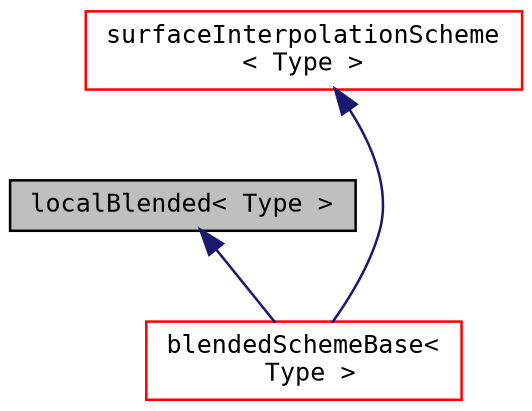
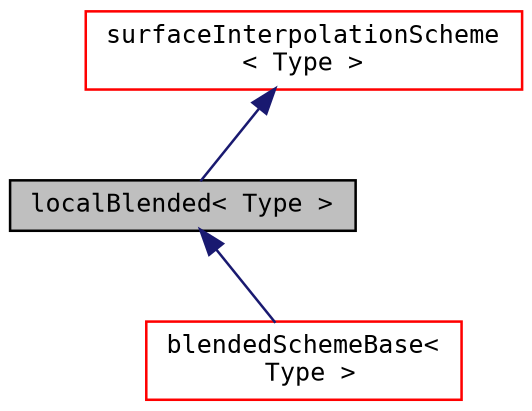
(382, 219) -> (230, 145)
